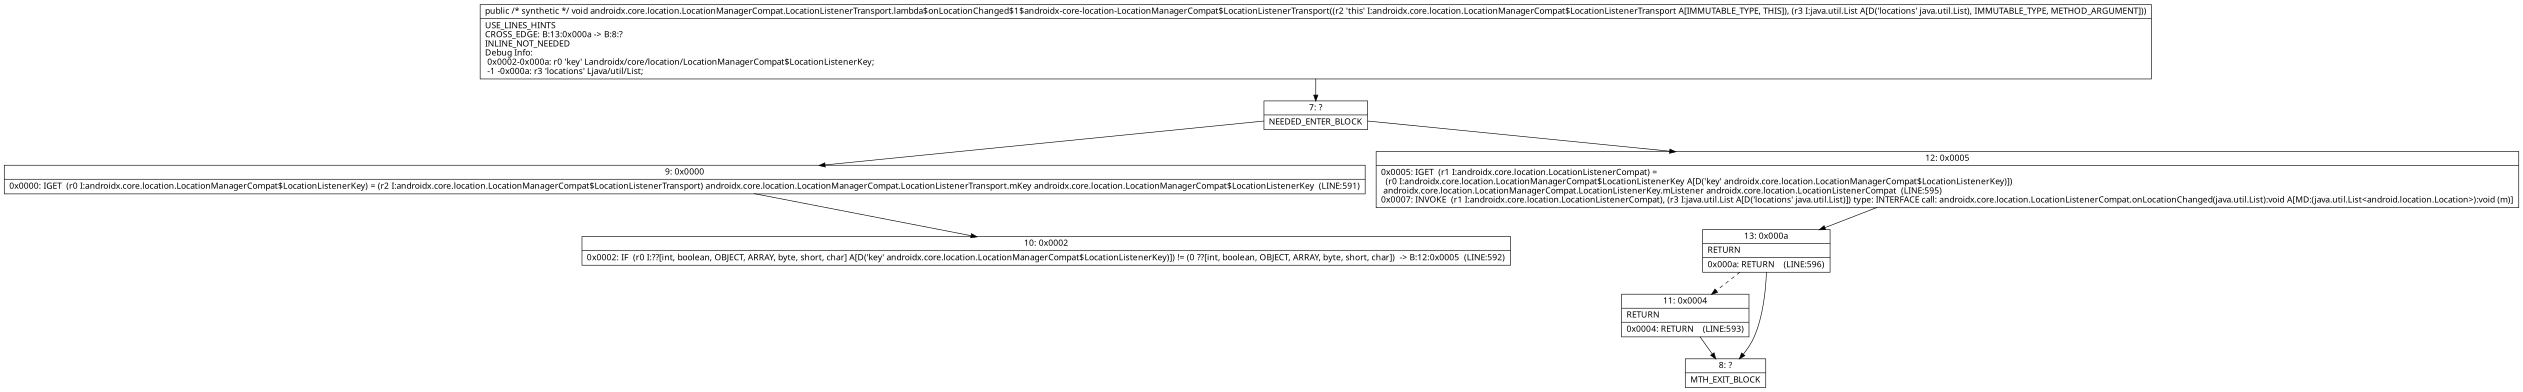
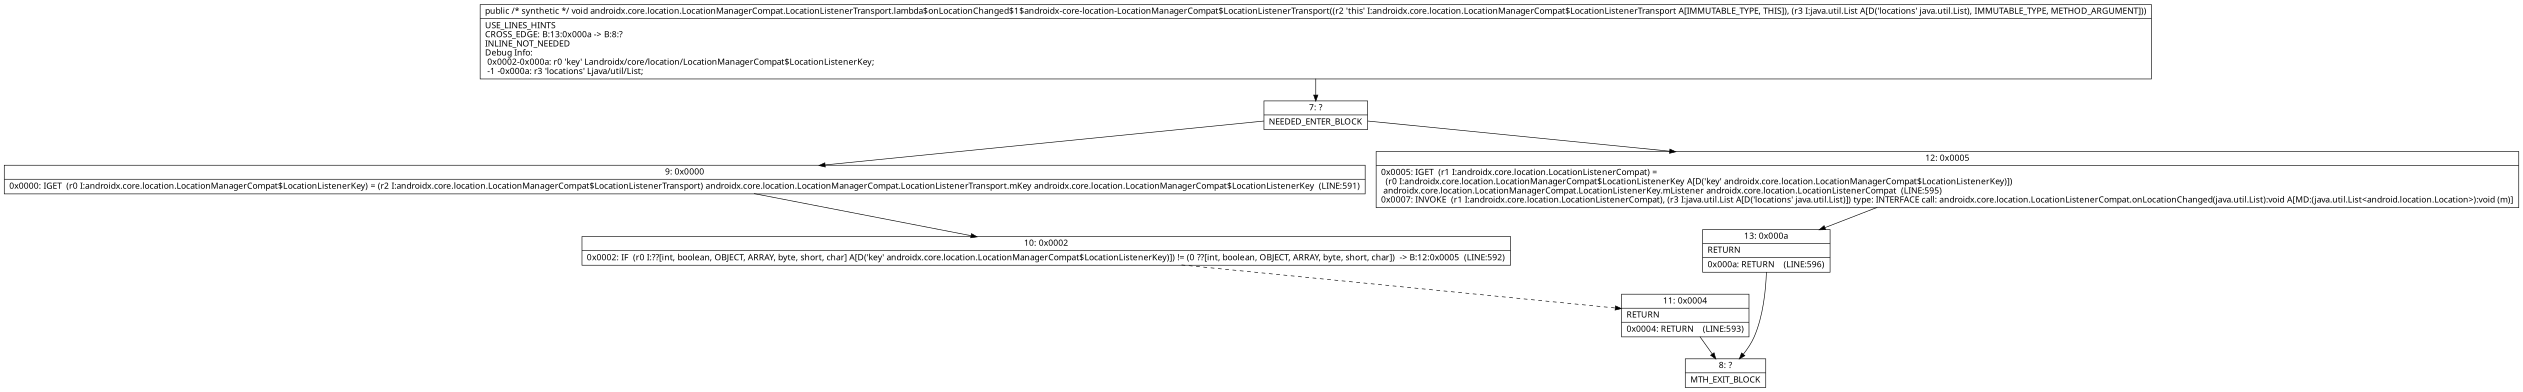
(1728, 281) -> (1398, 286)
